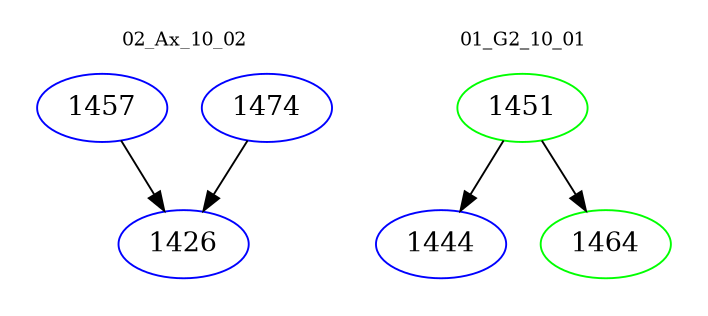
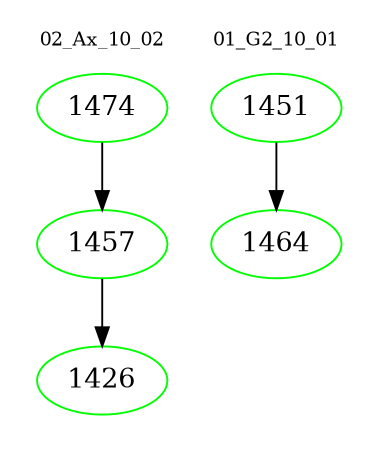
(102, 108) -> (102, 244)
(267, 108) -> (102, 108)
(231, 167) -> (102, 167)
(184, 244) -> (102, 381)
(441, 244) -> none
